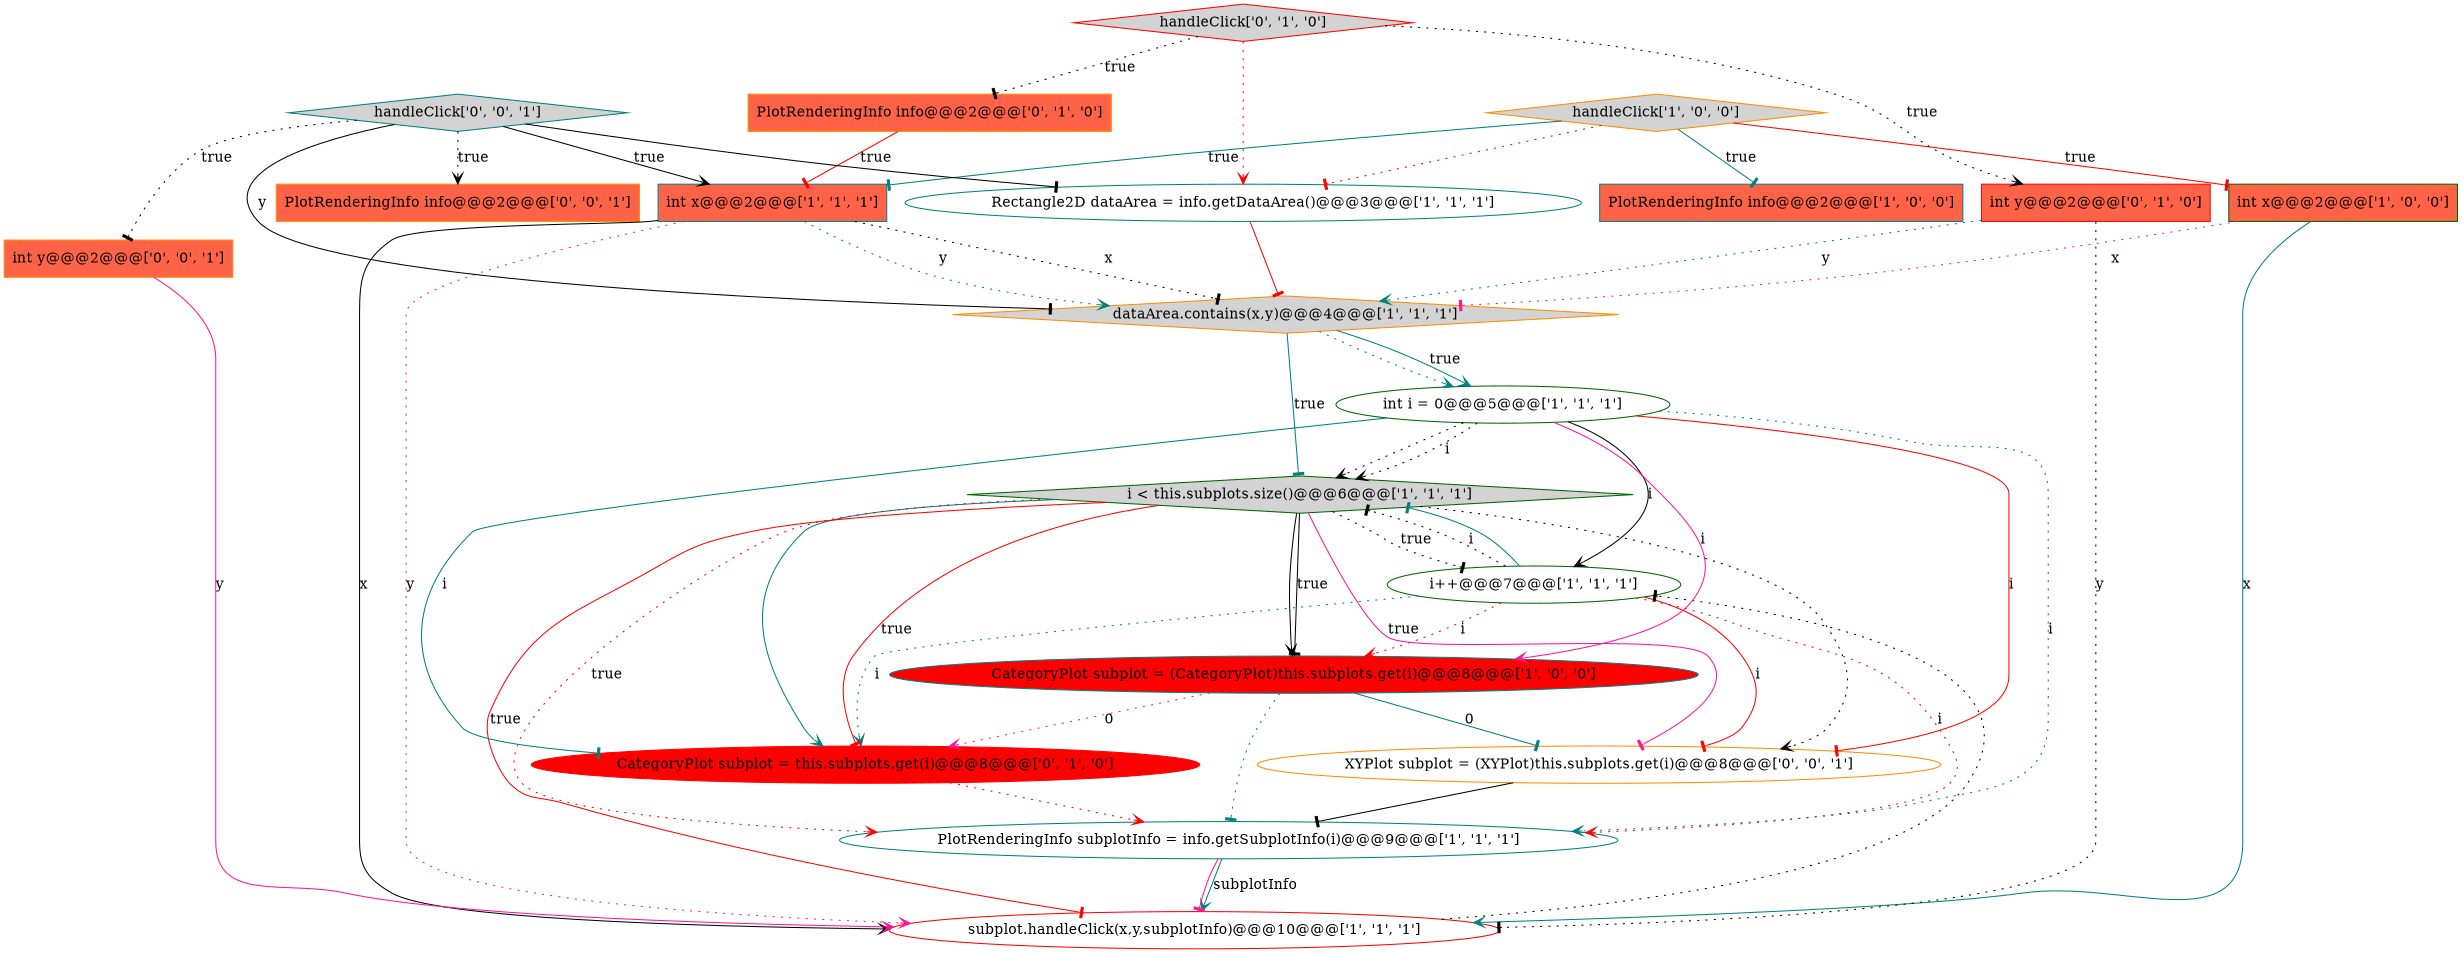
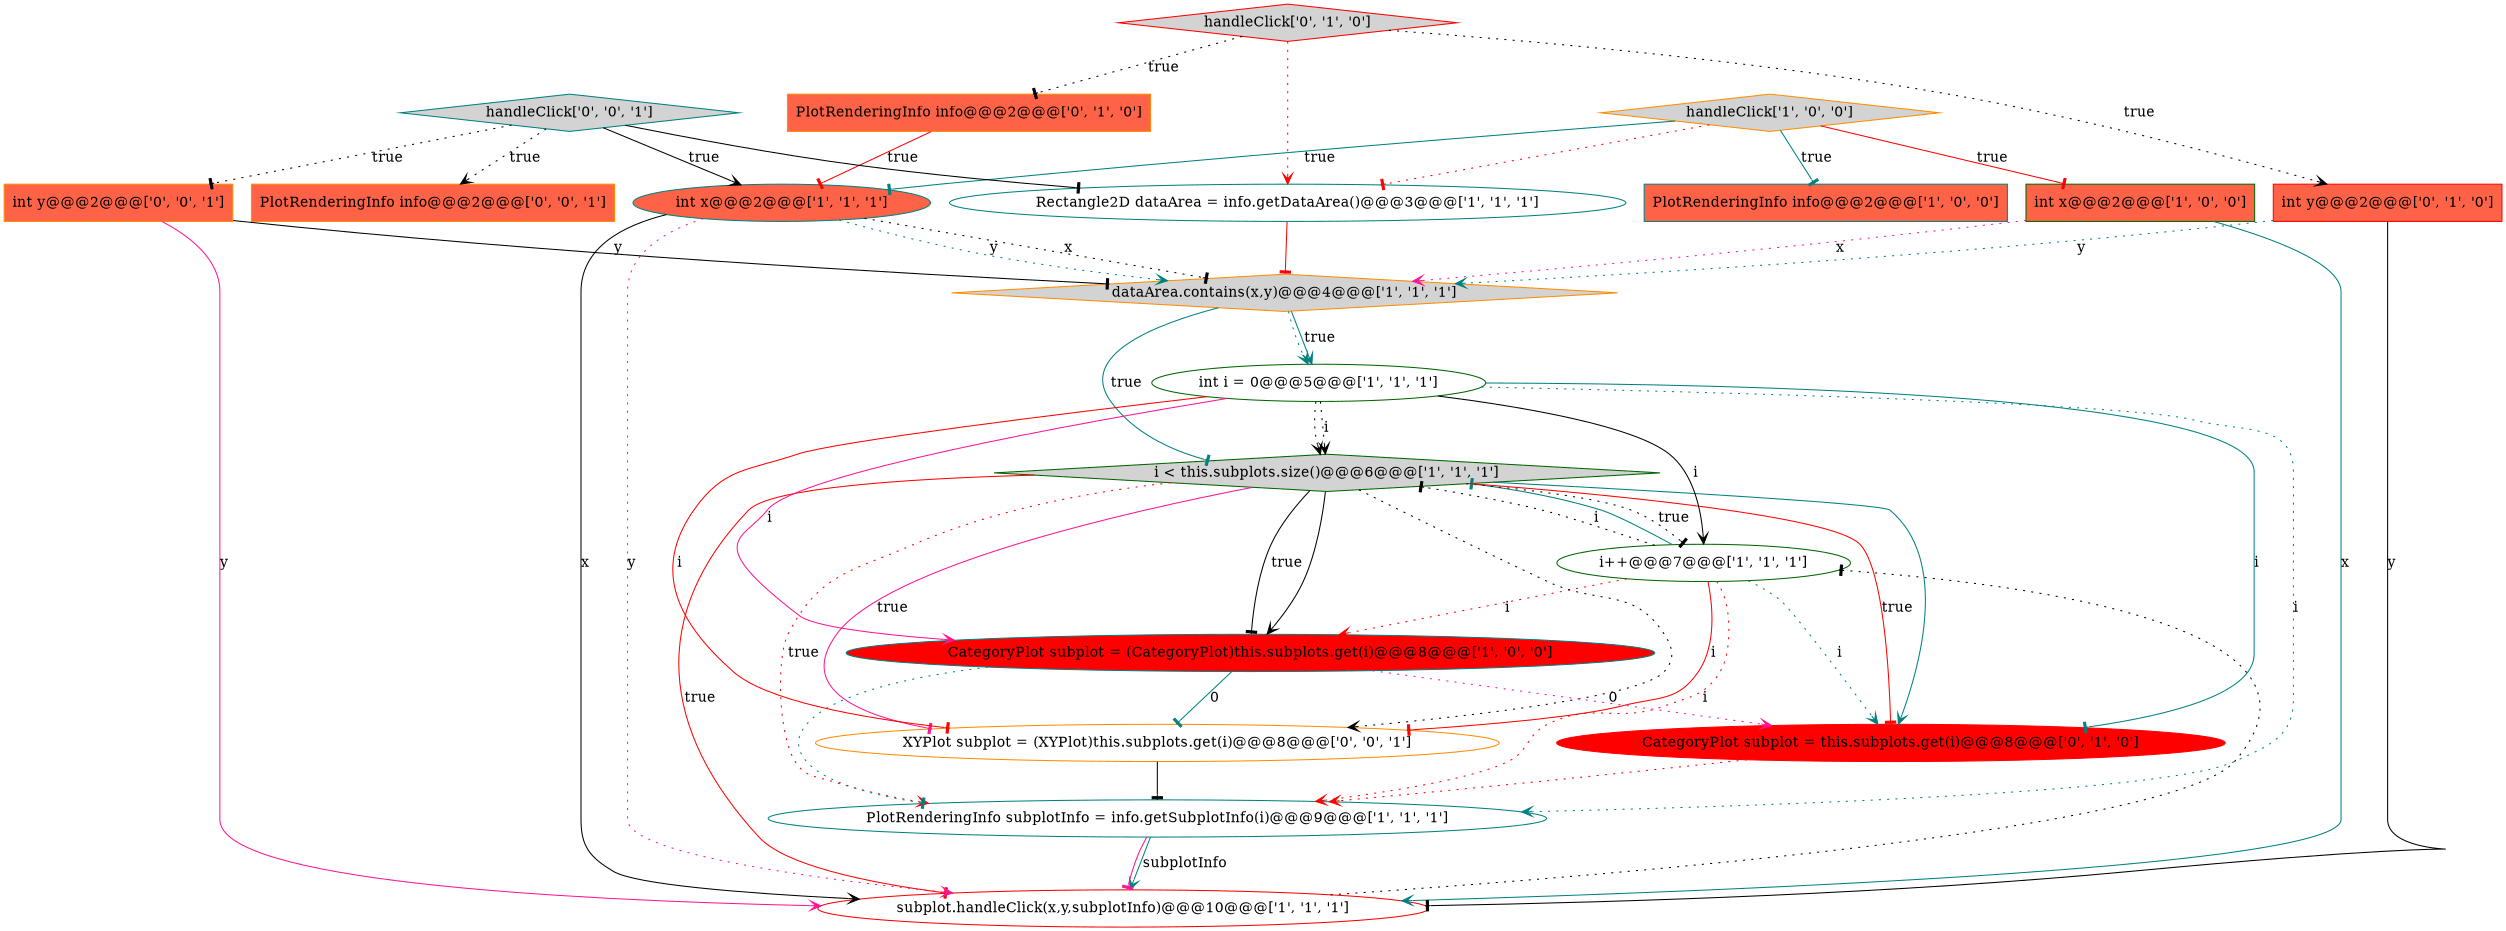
(772, 203) -> (782, 203)
(1852, 275) -> (1725, 253)
(549, 282) -> (668, 258)
(2096, 837) -> (2271, 859)
